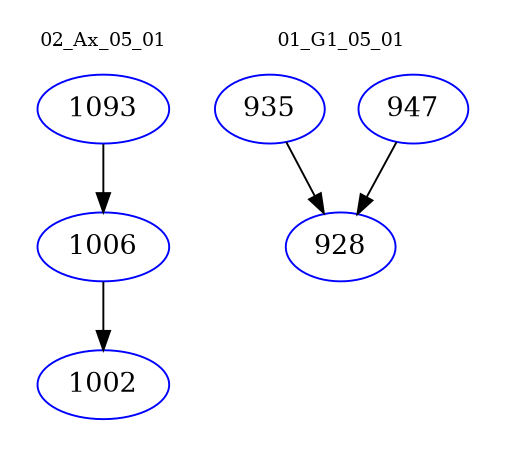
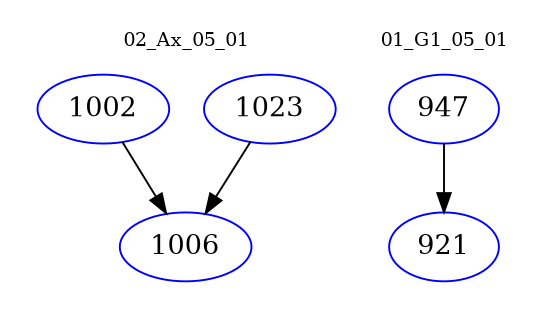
(103, 109) -> (270, 109)
(270, 109) -> none
(341, 247) -> (444, 247)
(103, 306) -> (139, 169)
